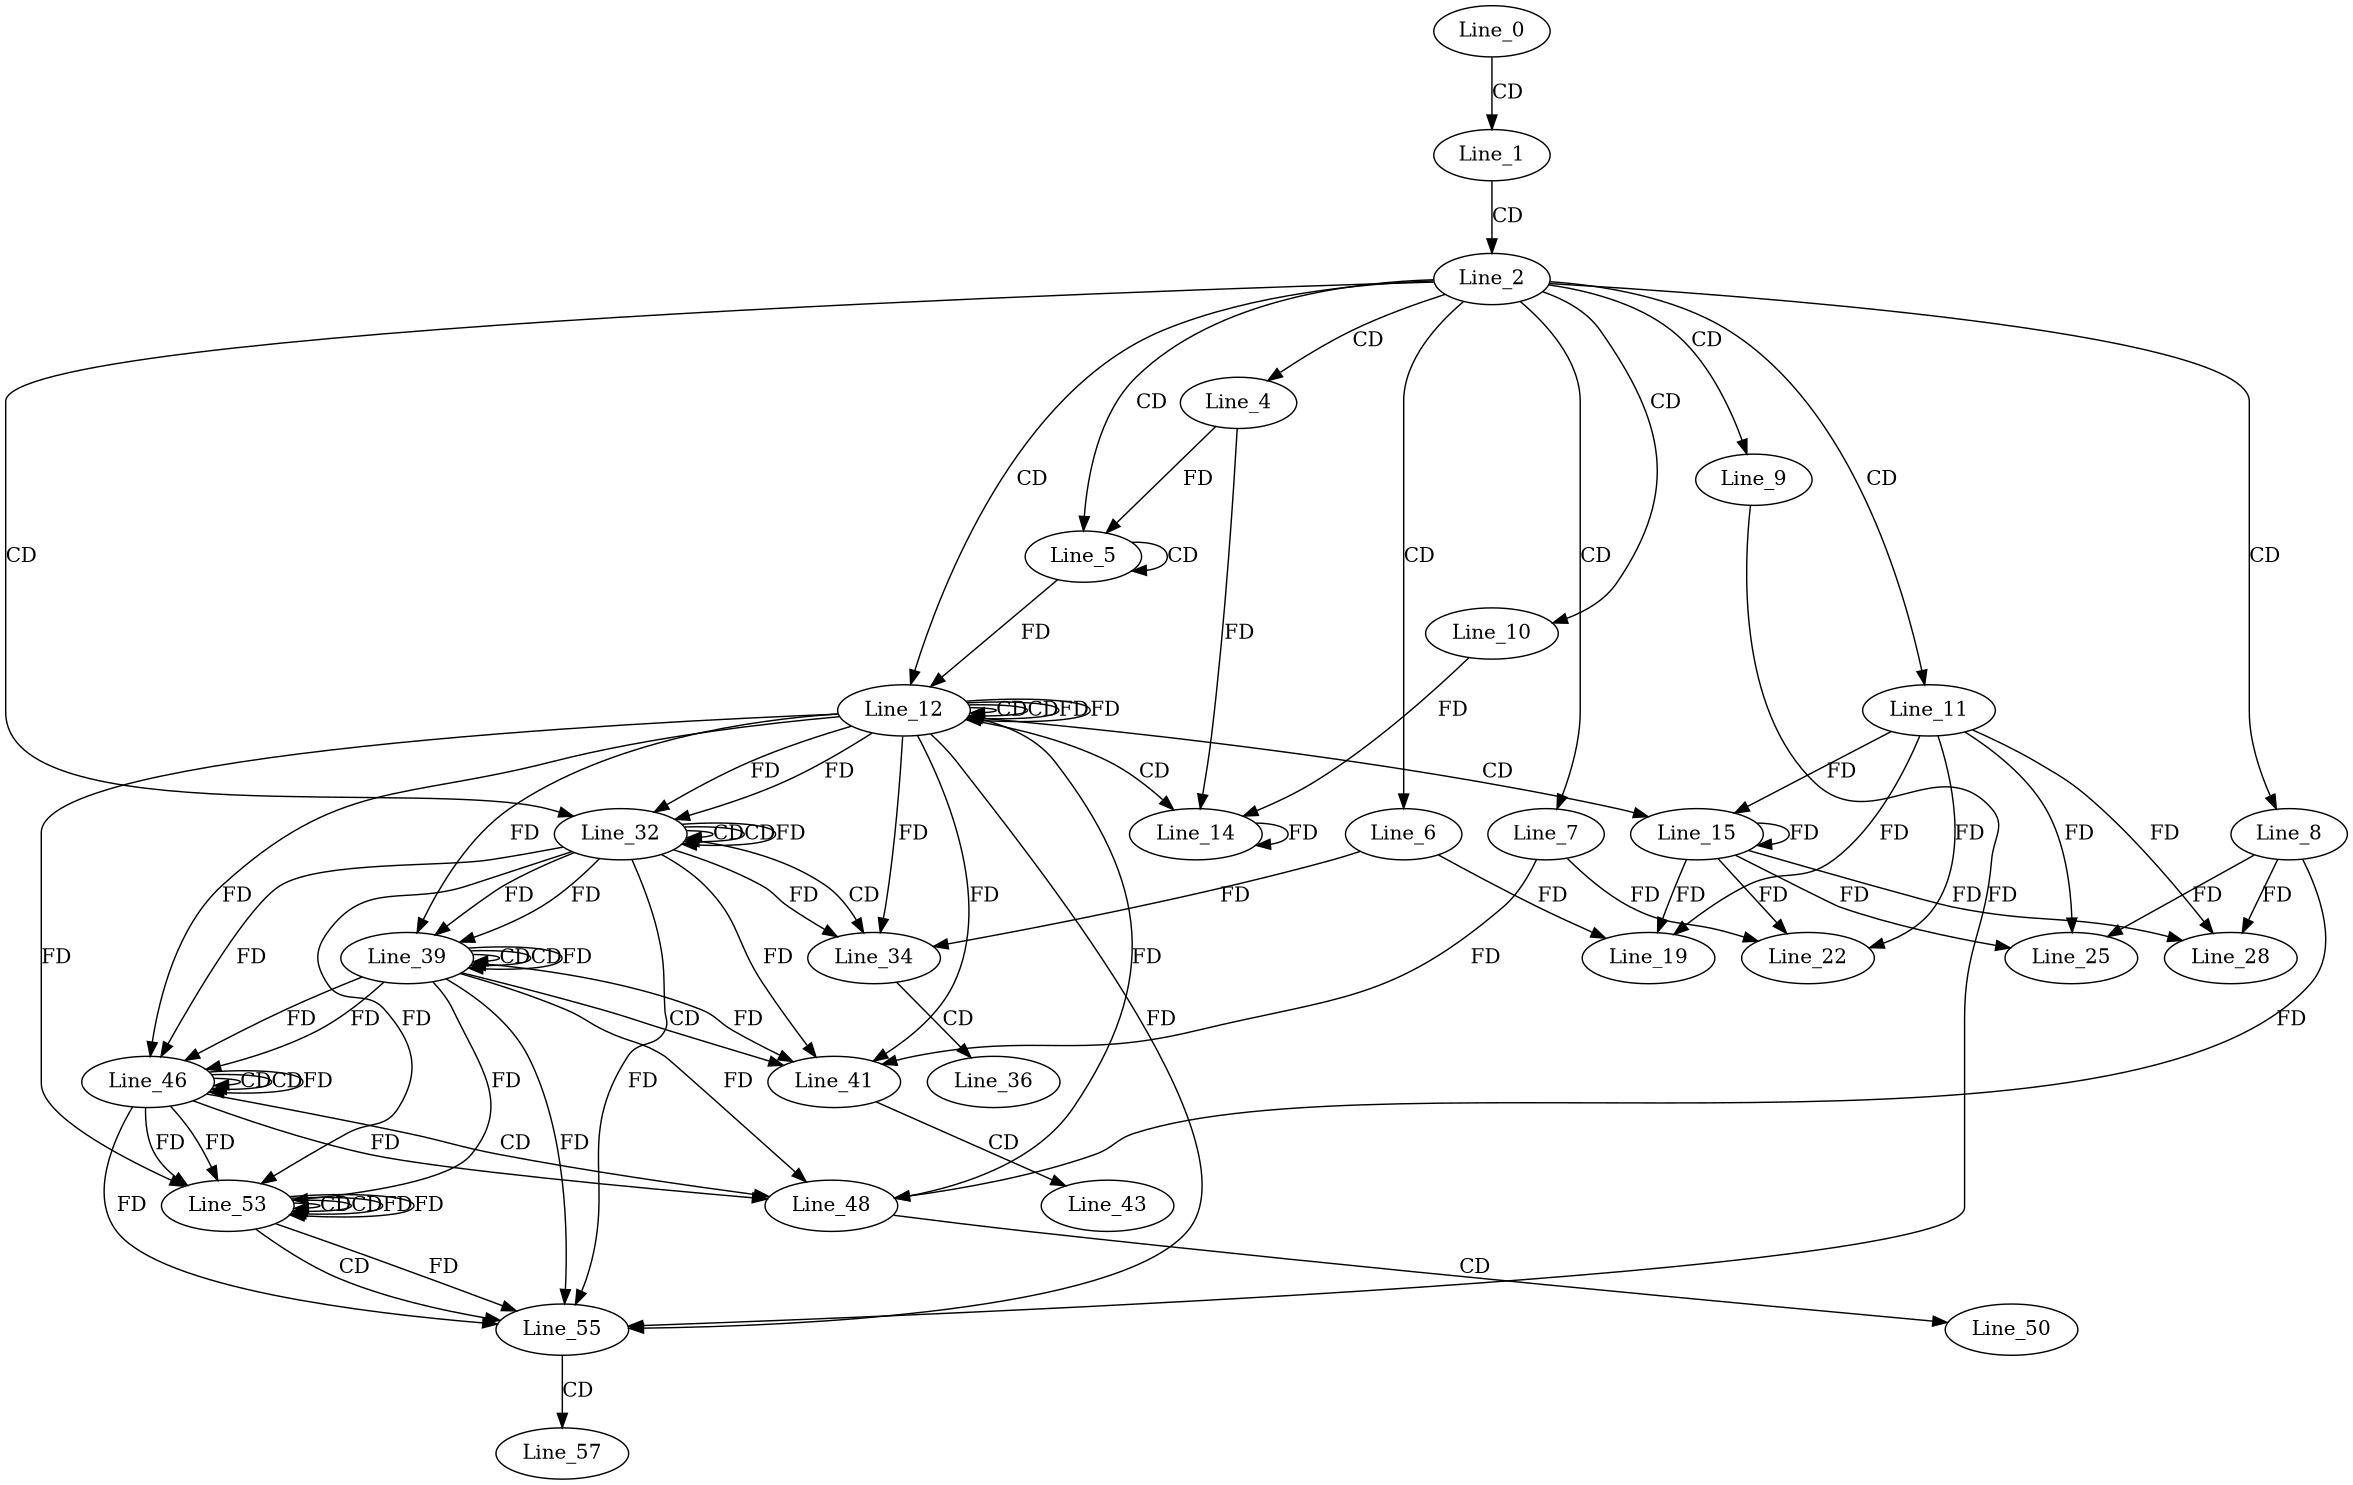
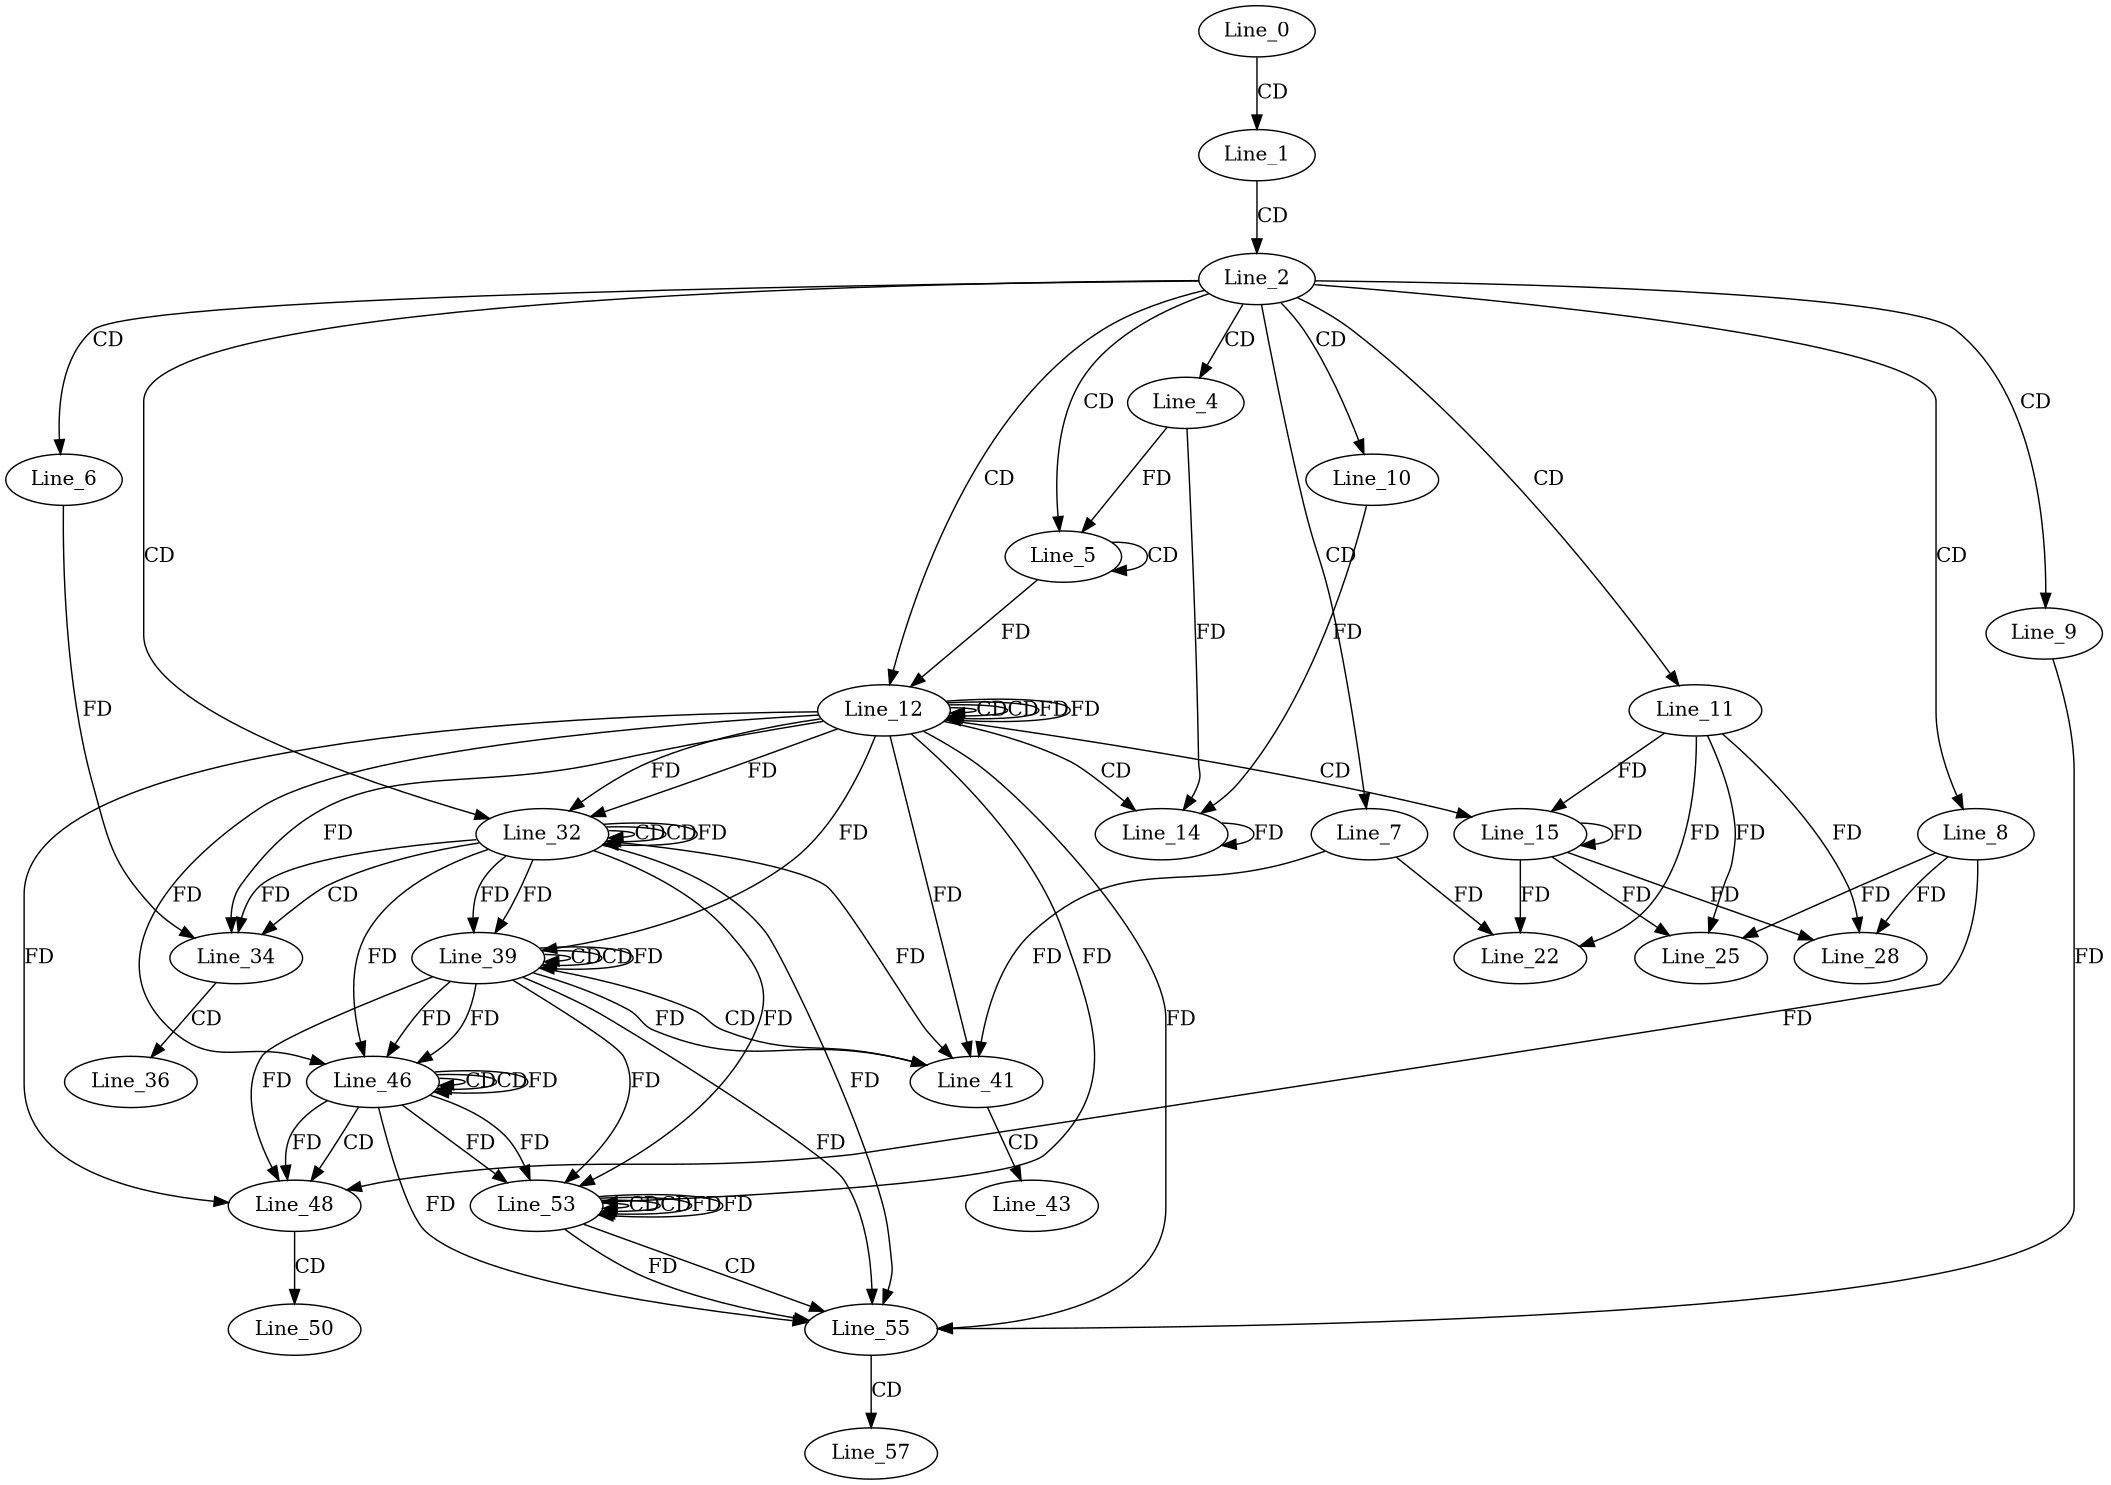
(1649, 958) -> none
